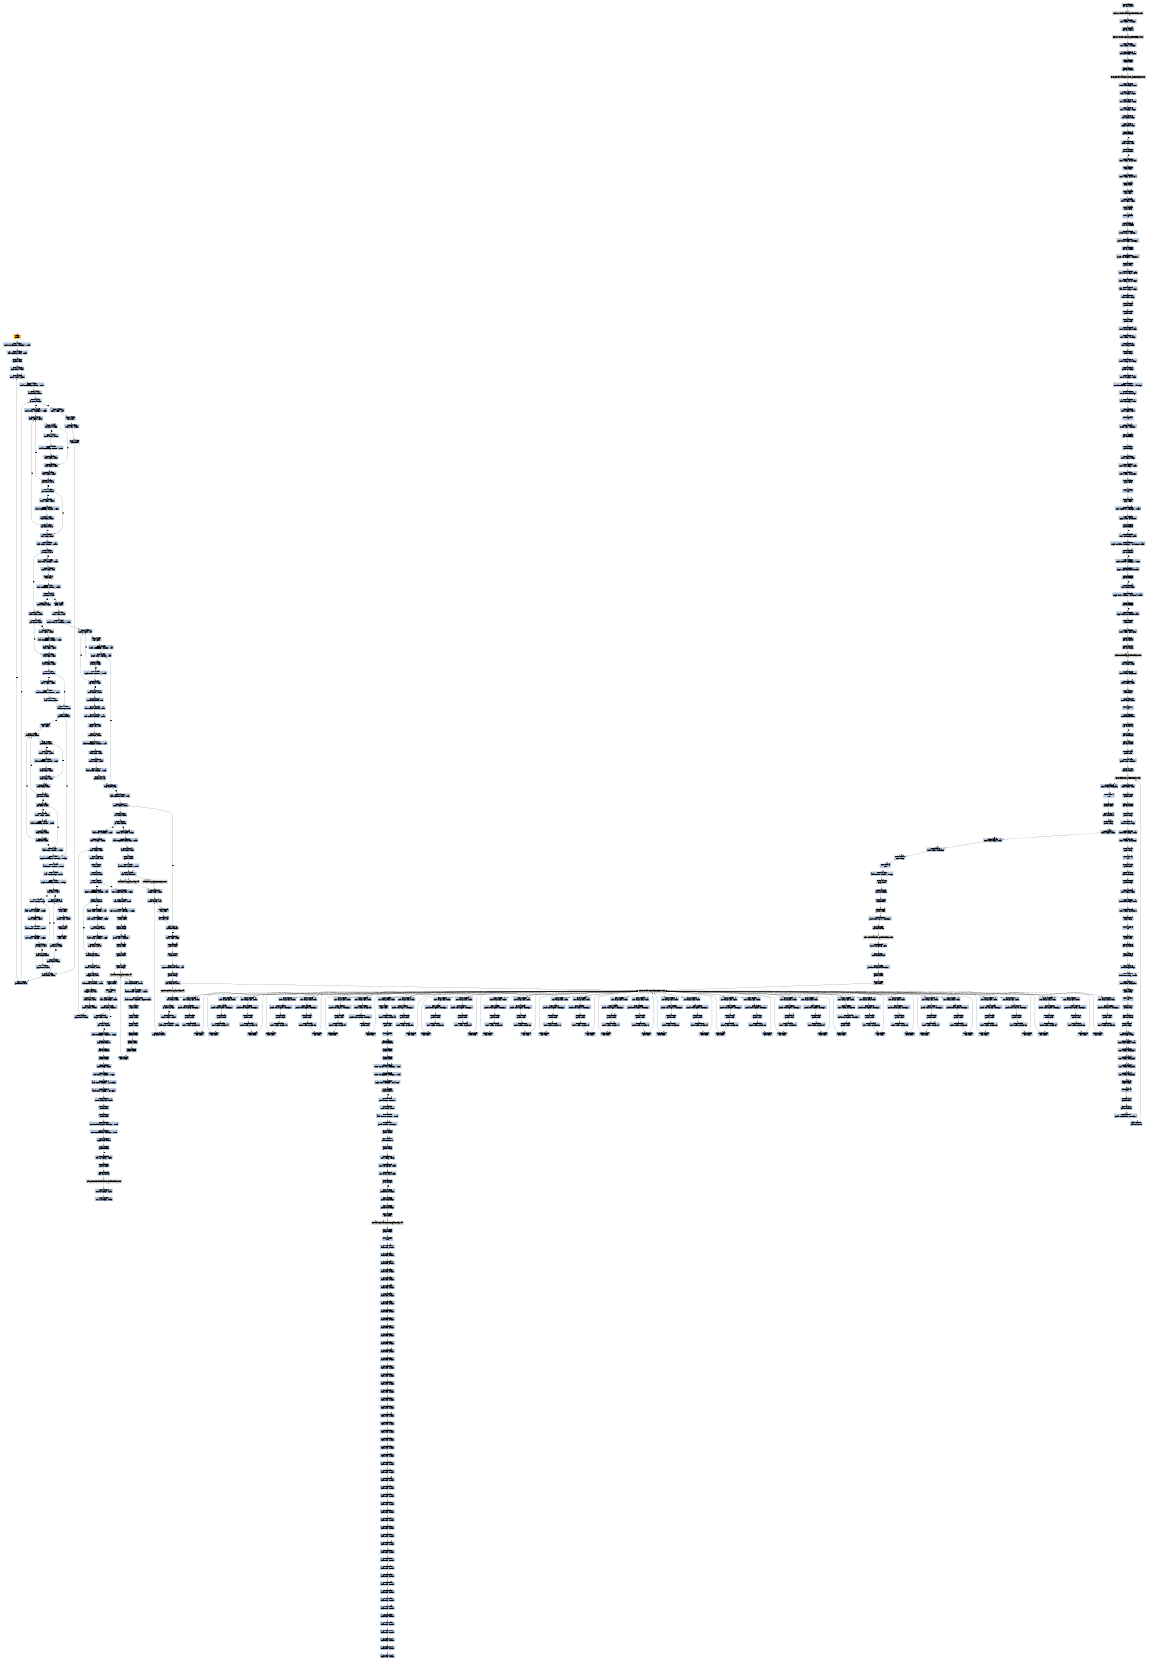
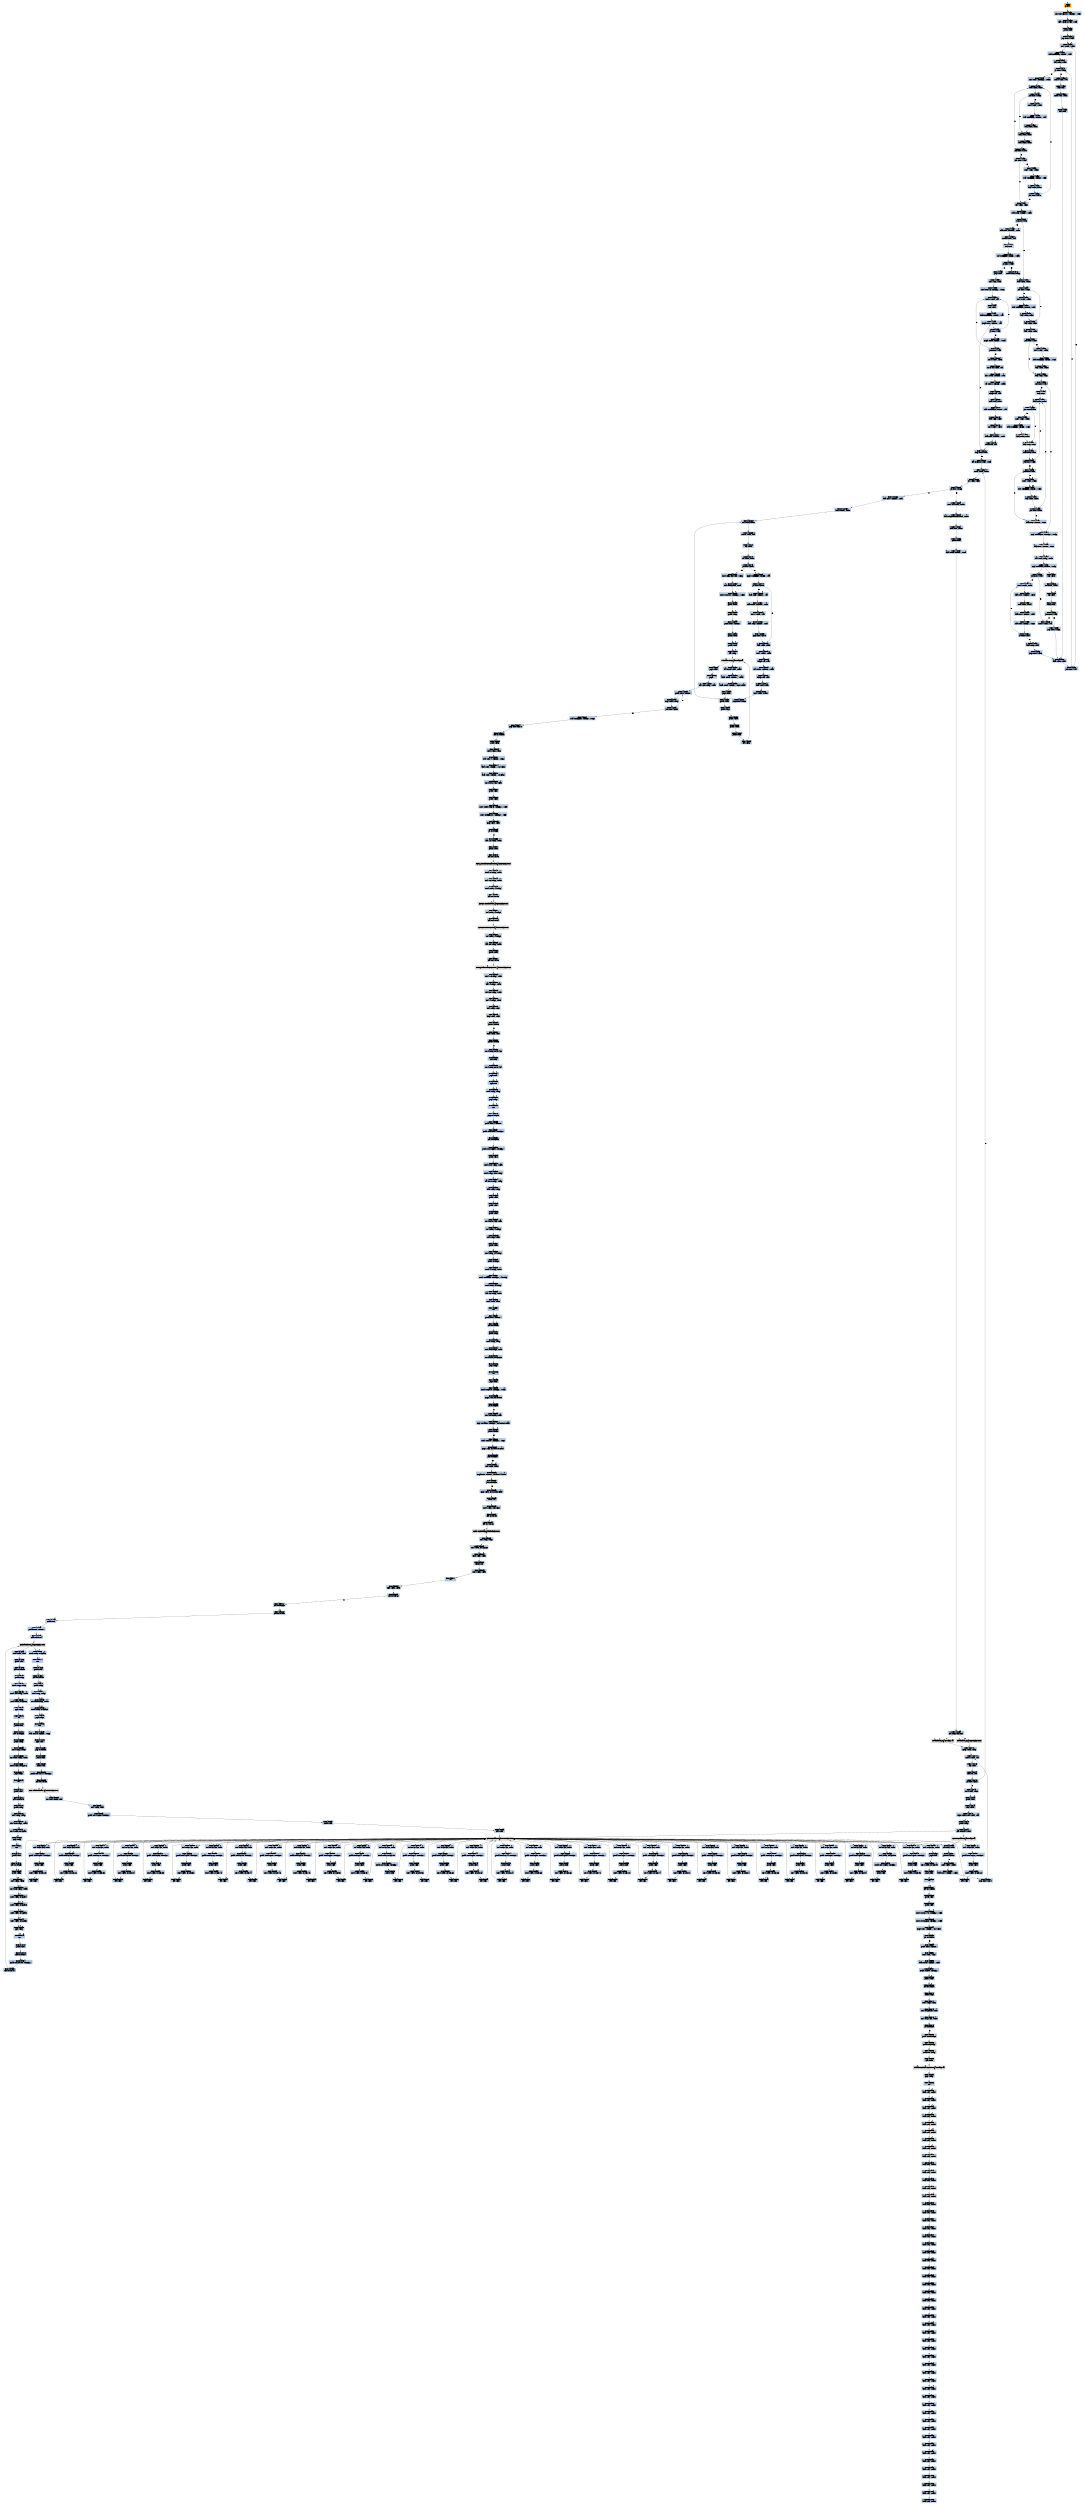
(17, 361) -> (1068, 29)
none -> (493, 888)
(59, 905) -> (1047, 570)
